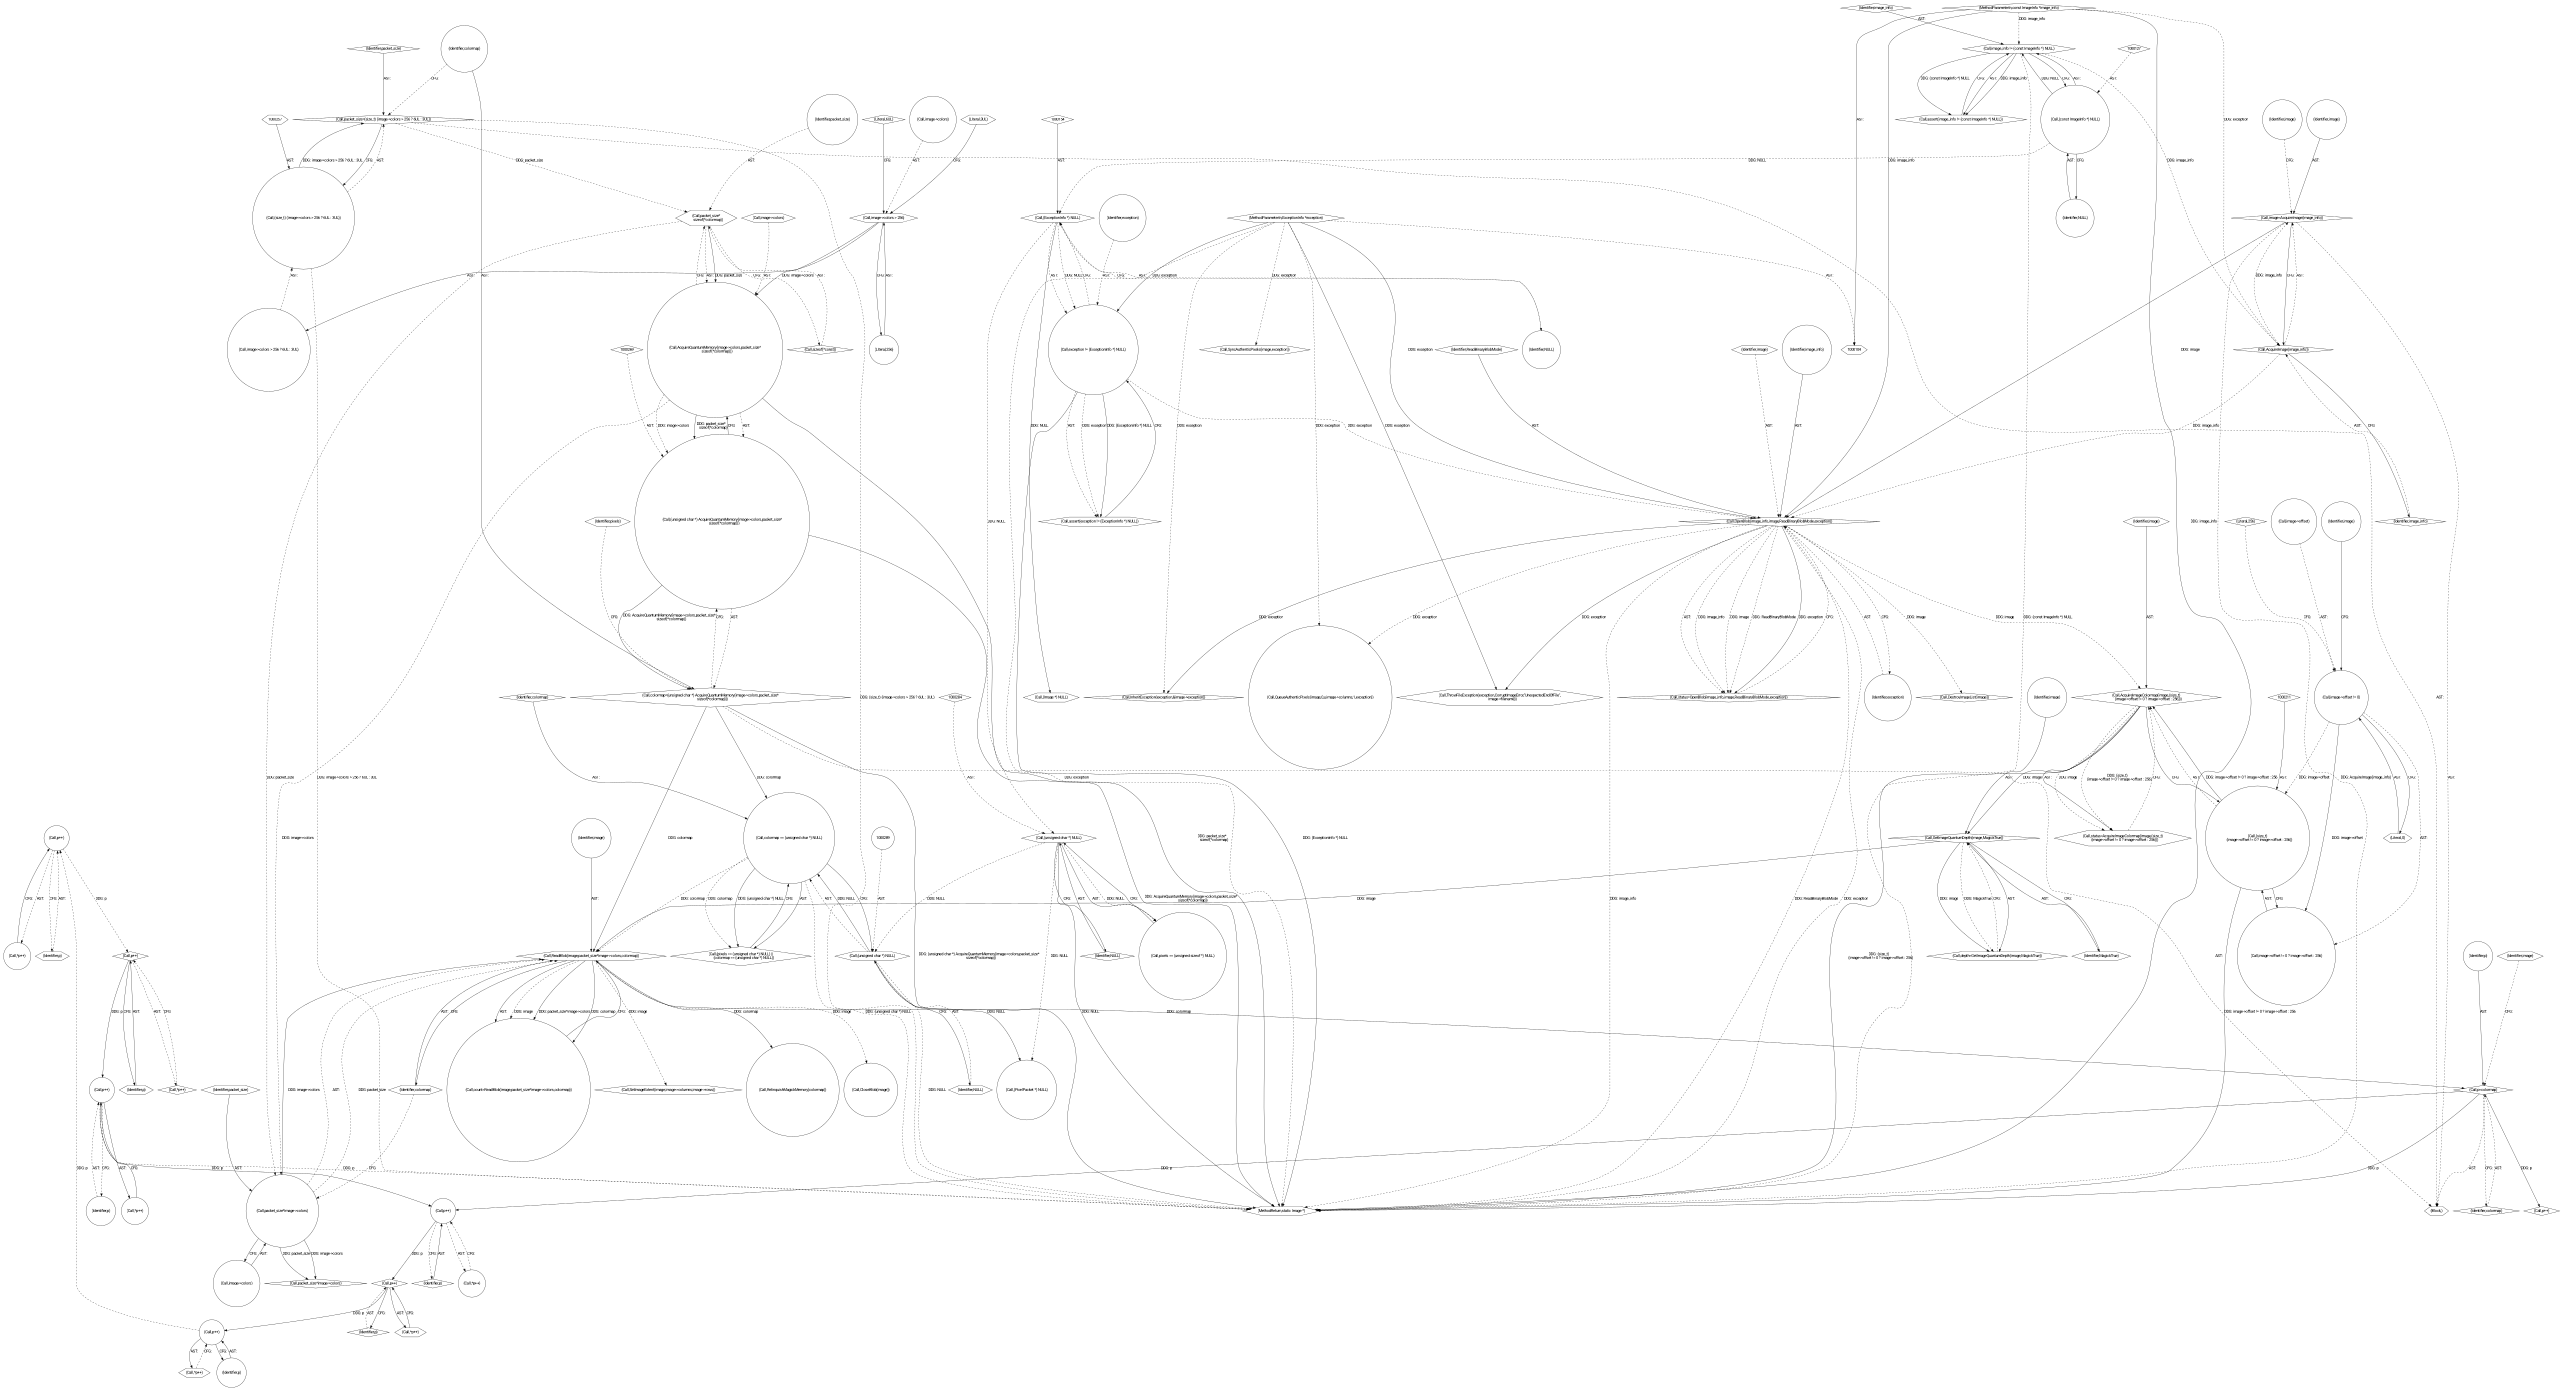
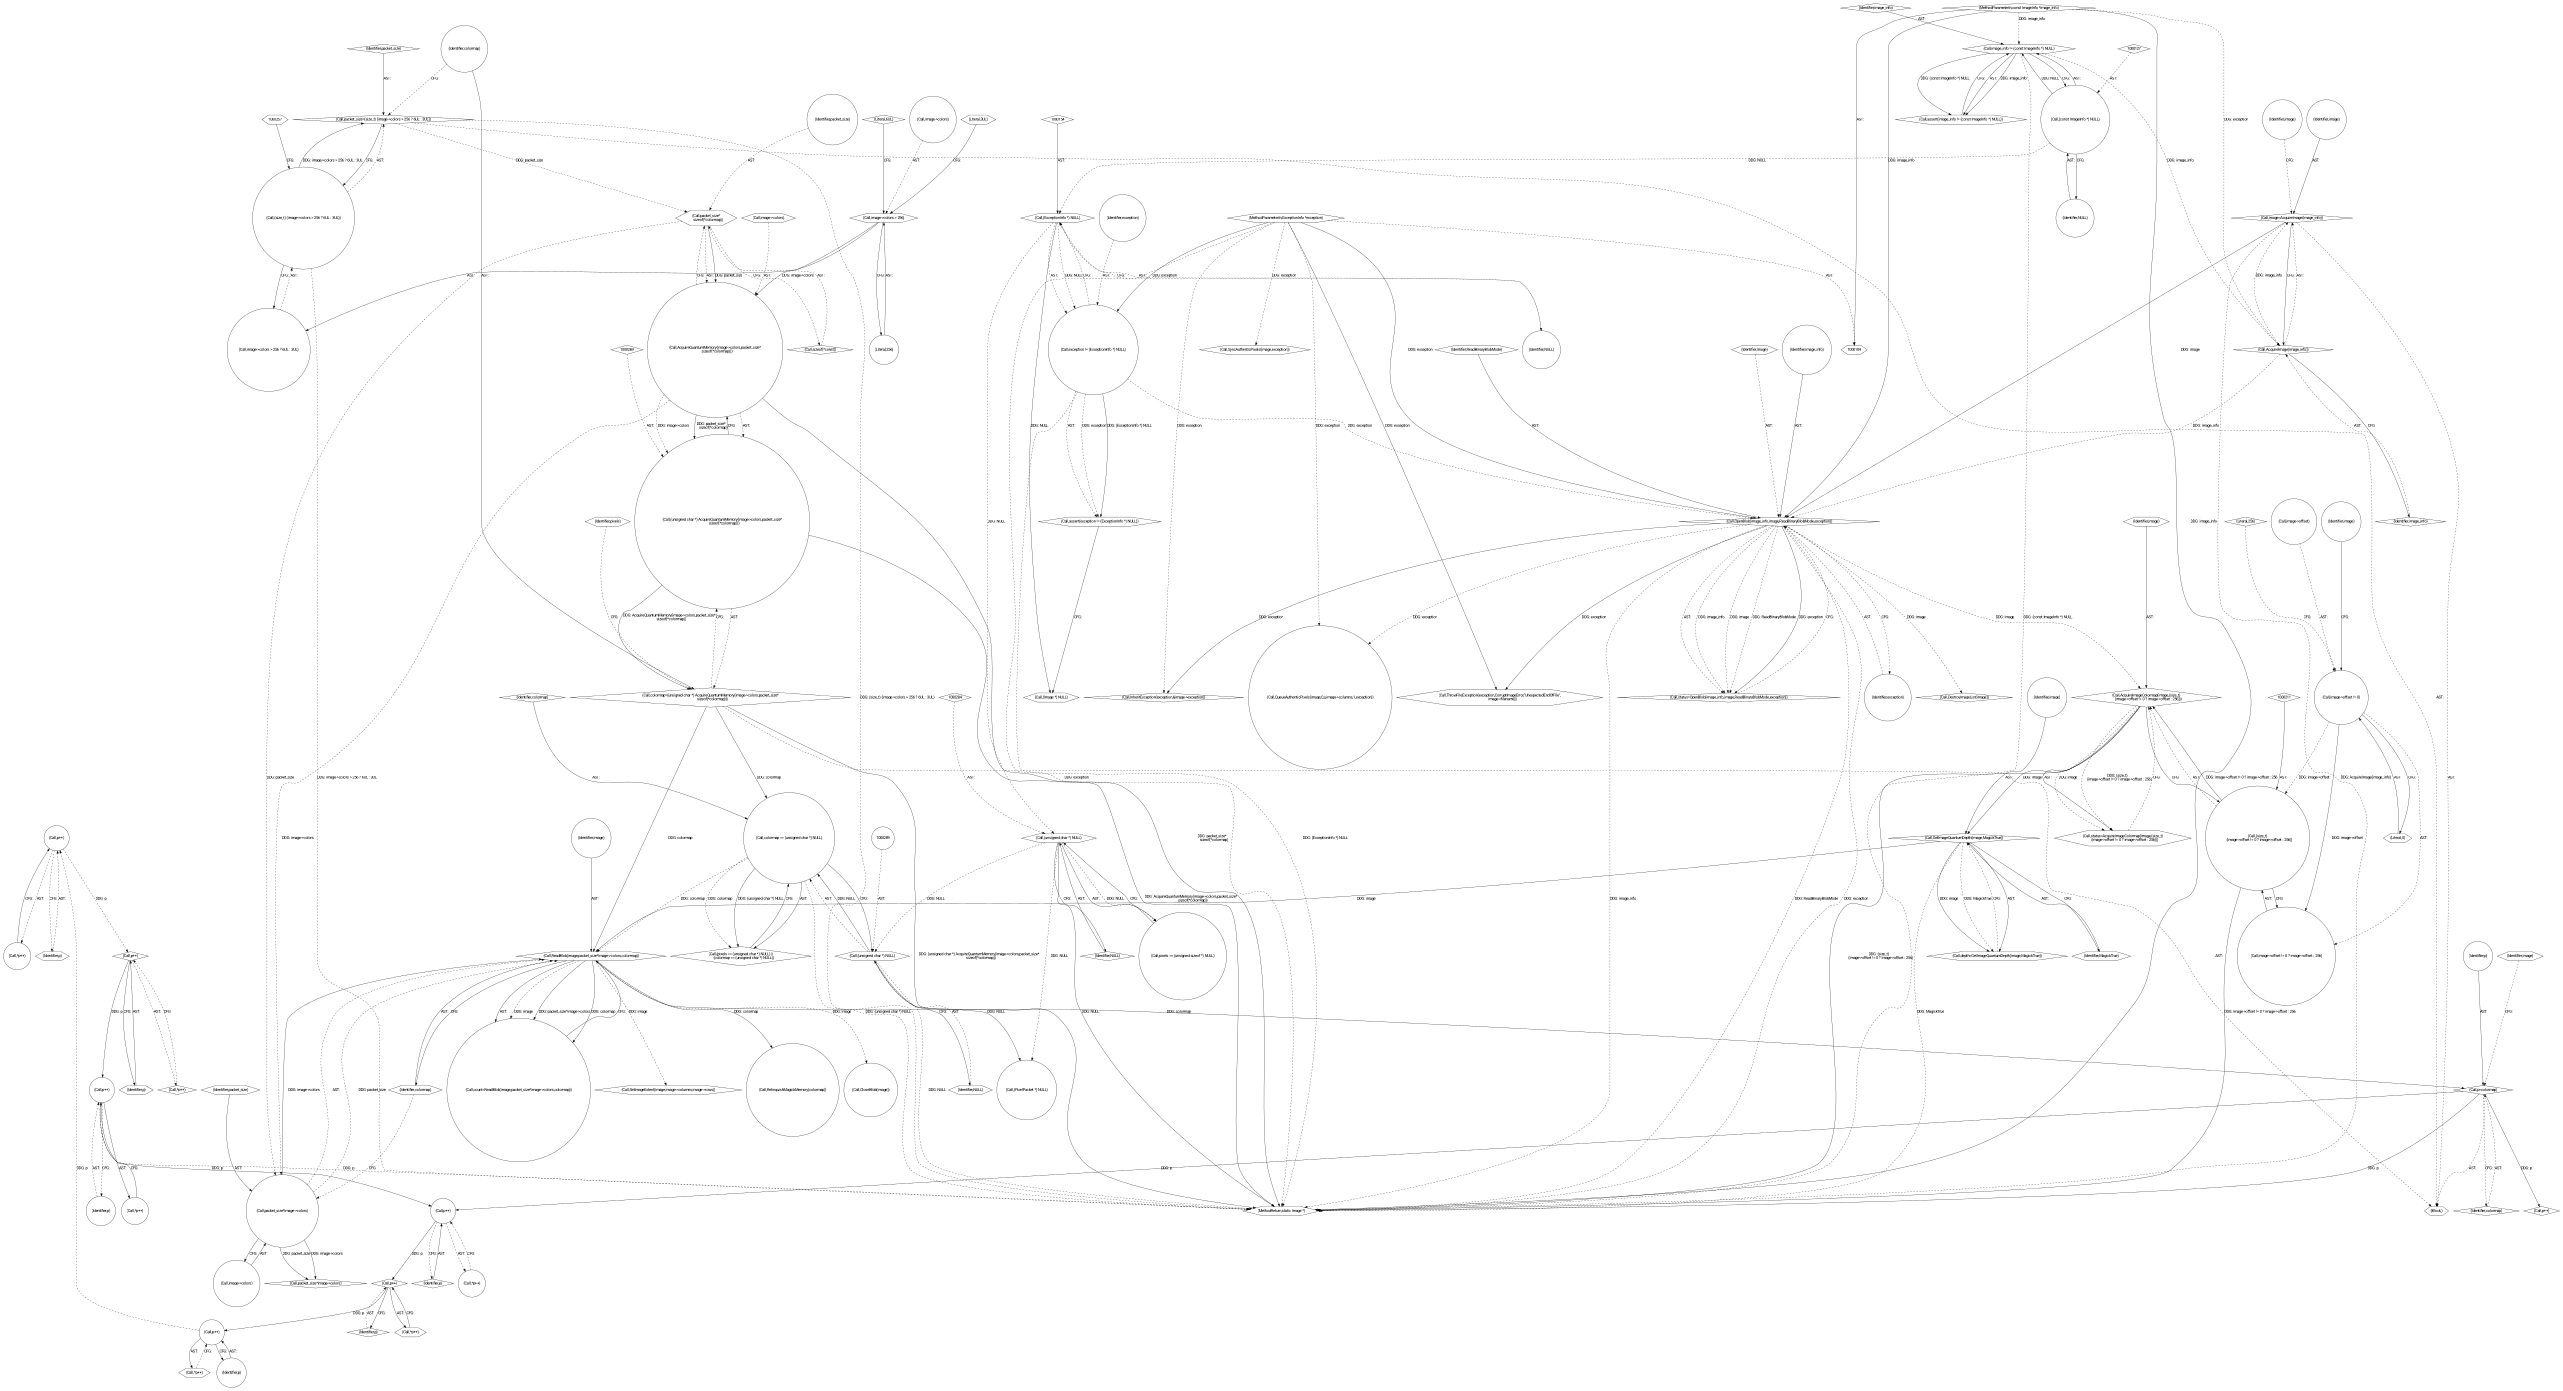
(291, 161) -> (291, 161)
none -> (278, 285)
(1153, 454) -> (1076, 608)
(1152, 774) -> (1152, 774)
none -> (1781, 1194)
